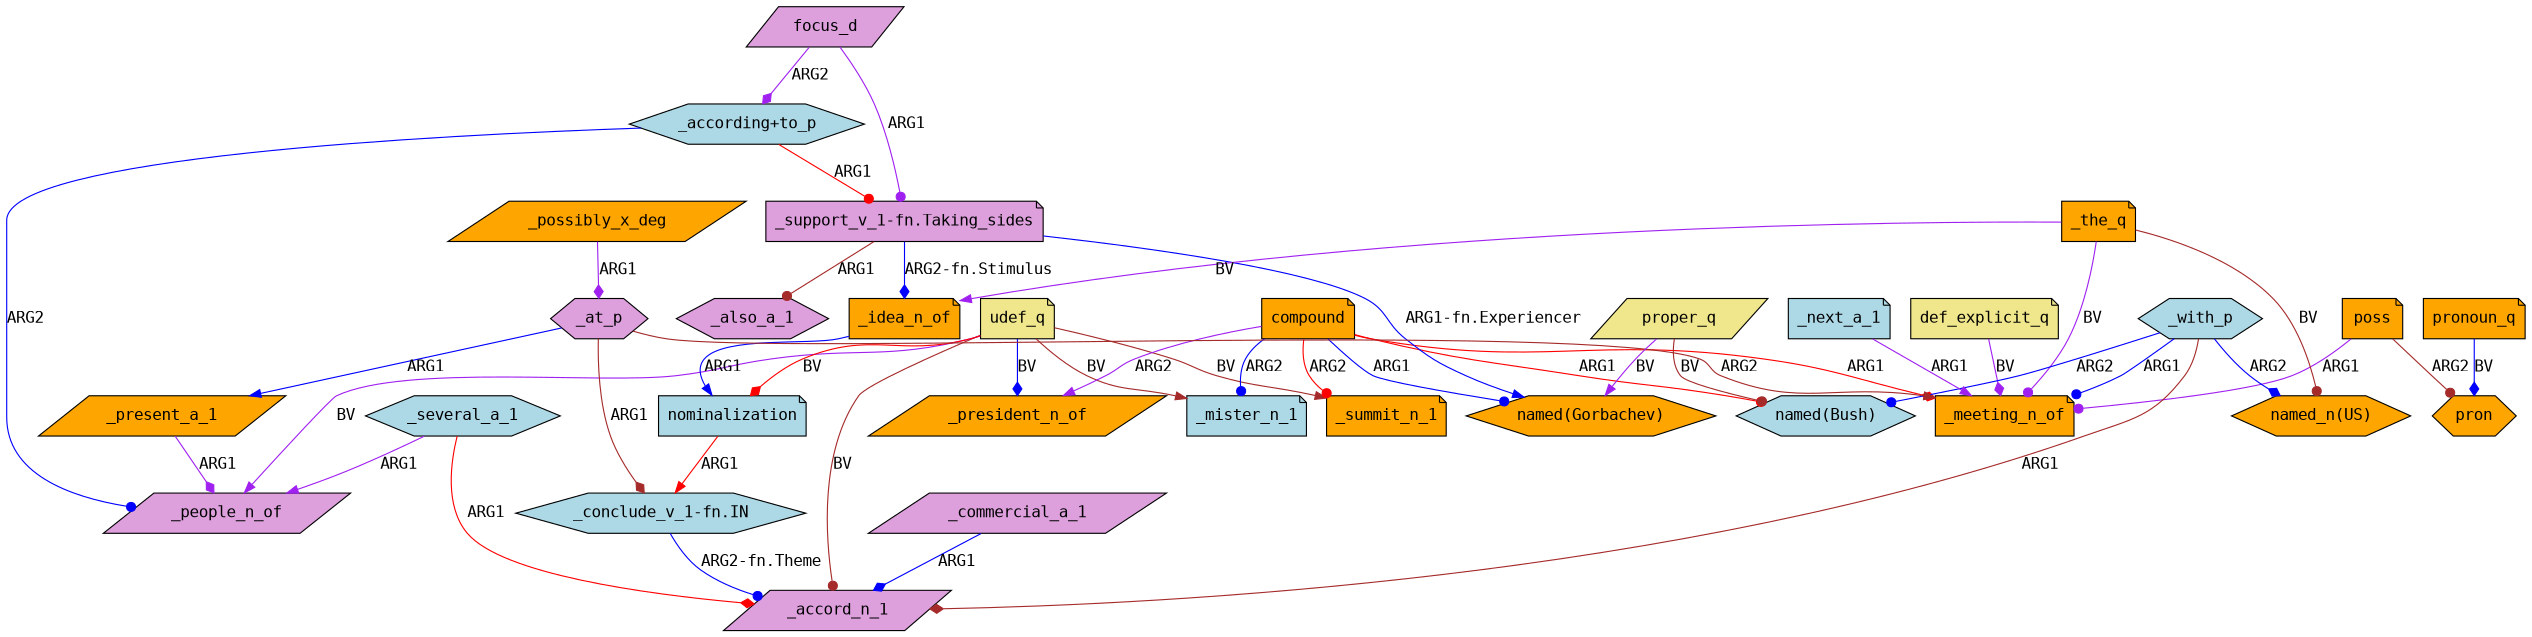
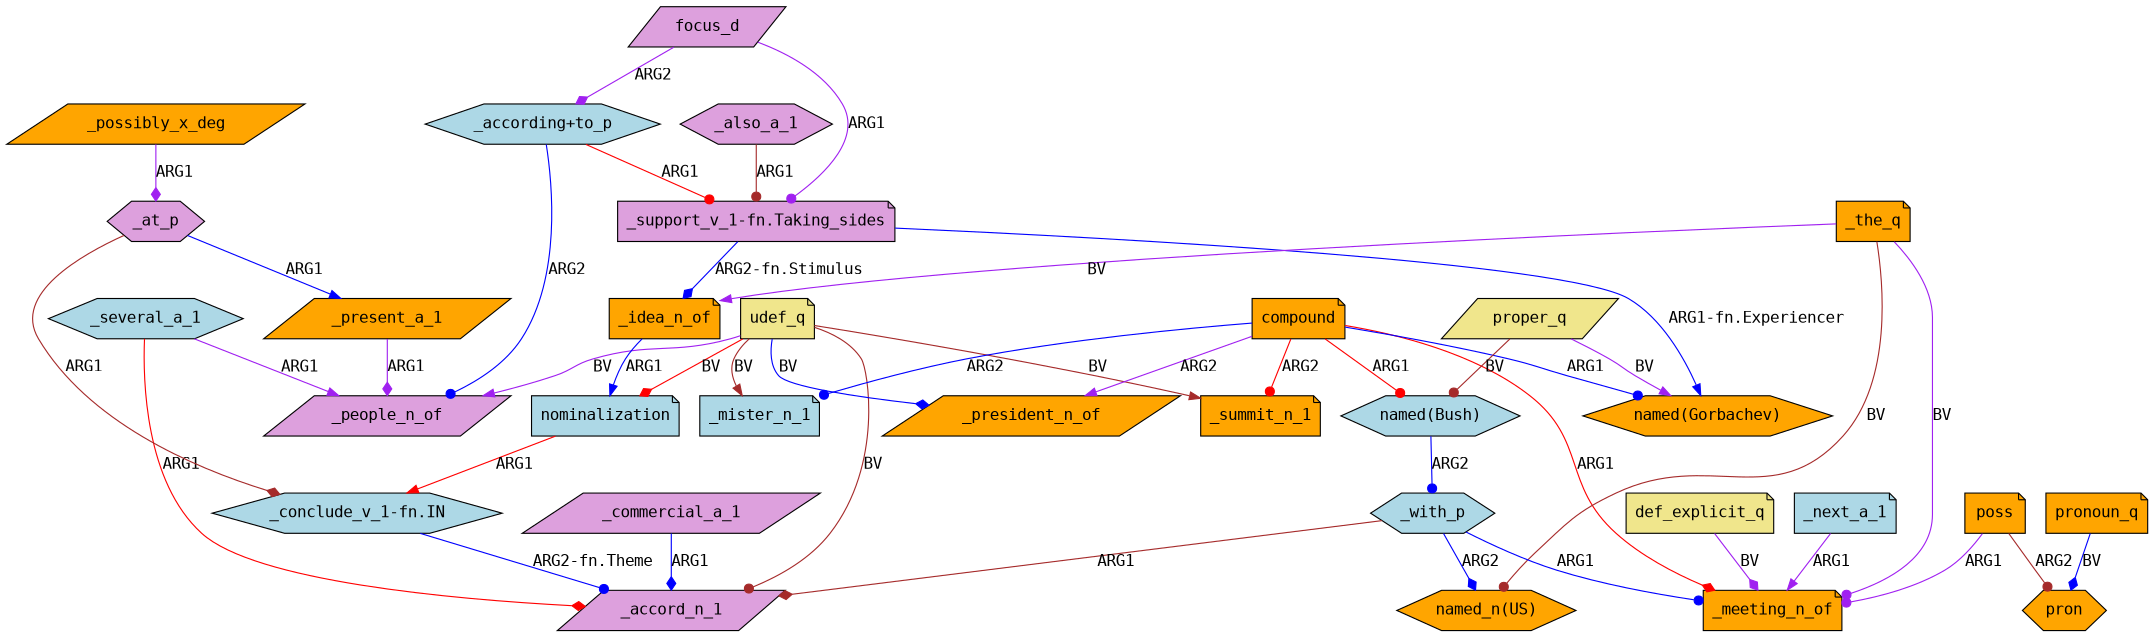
(832, 268) -> (756, 168)
(1283, 340) -> none
(2029, 373) -> (1431, 460)
